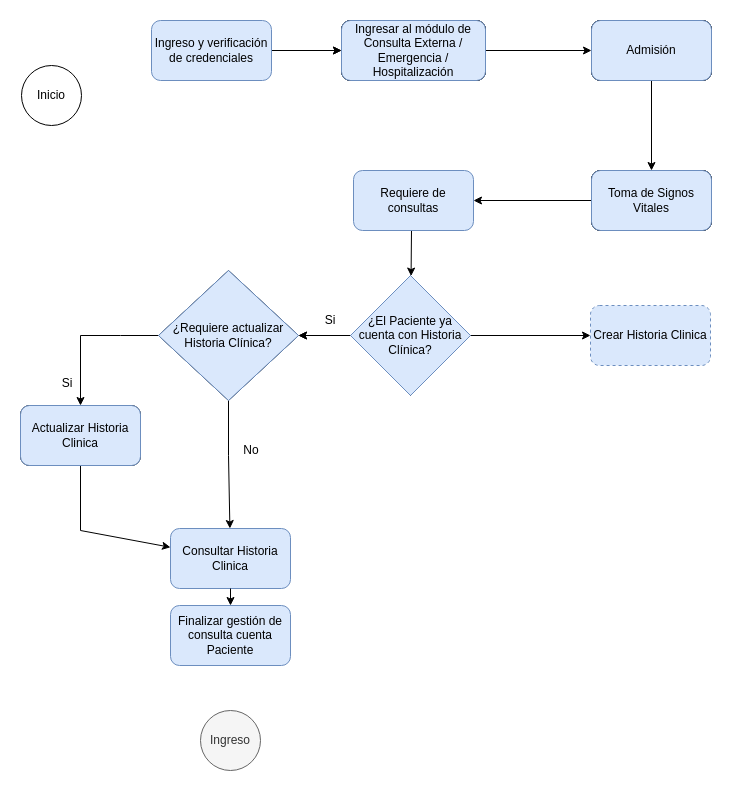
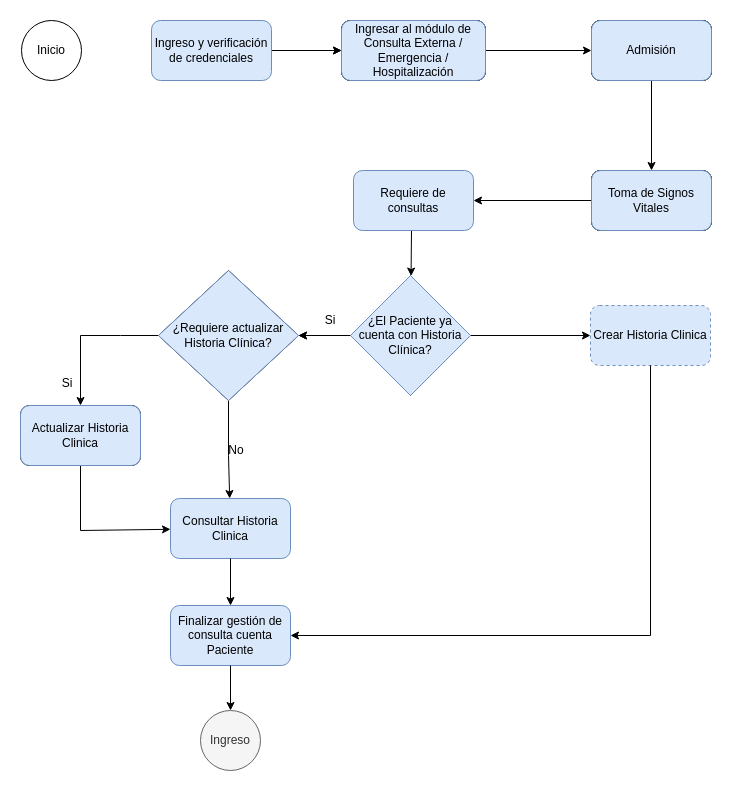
(52, 96) -> (52, 51)
(252, 451) -> (237, 451)
(231, 559) -> (231, 529)
none -> (609, 636)
none -> (231, 685)
